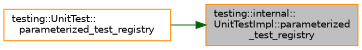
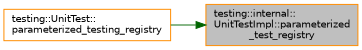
(87, 25) -> (87, 25)
